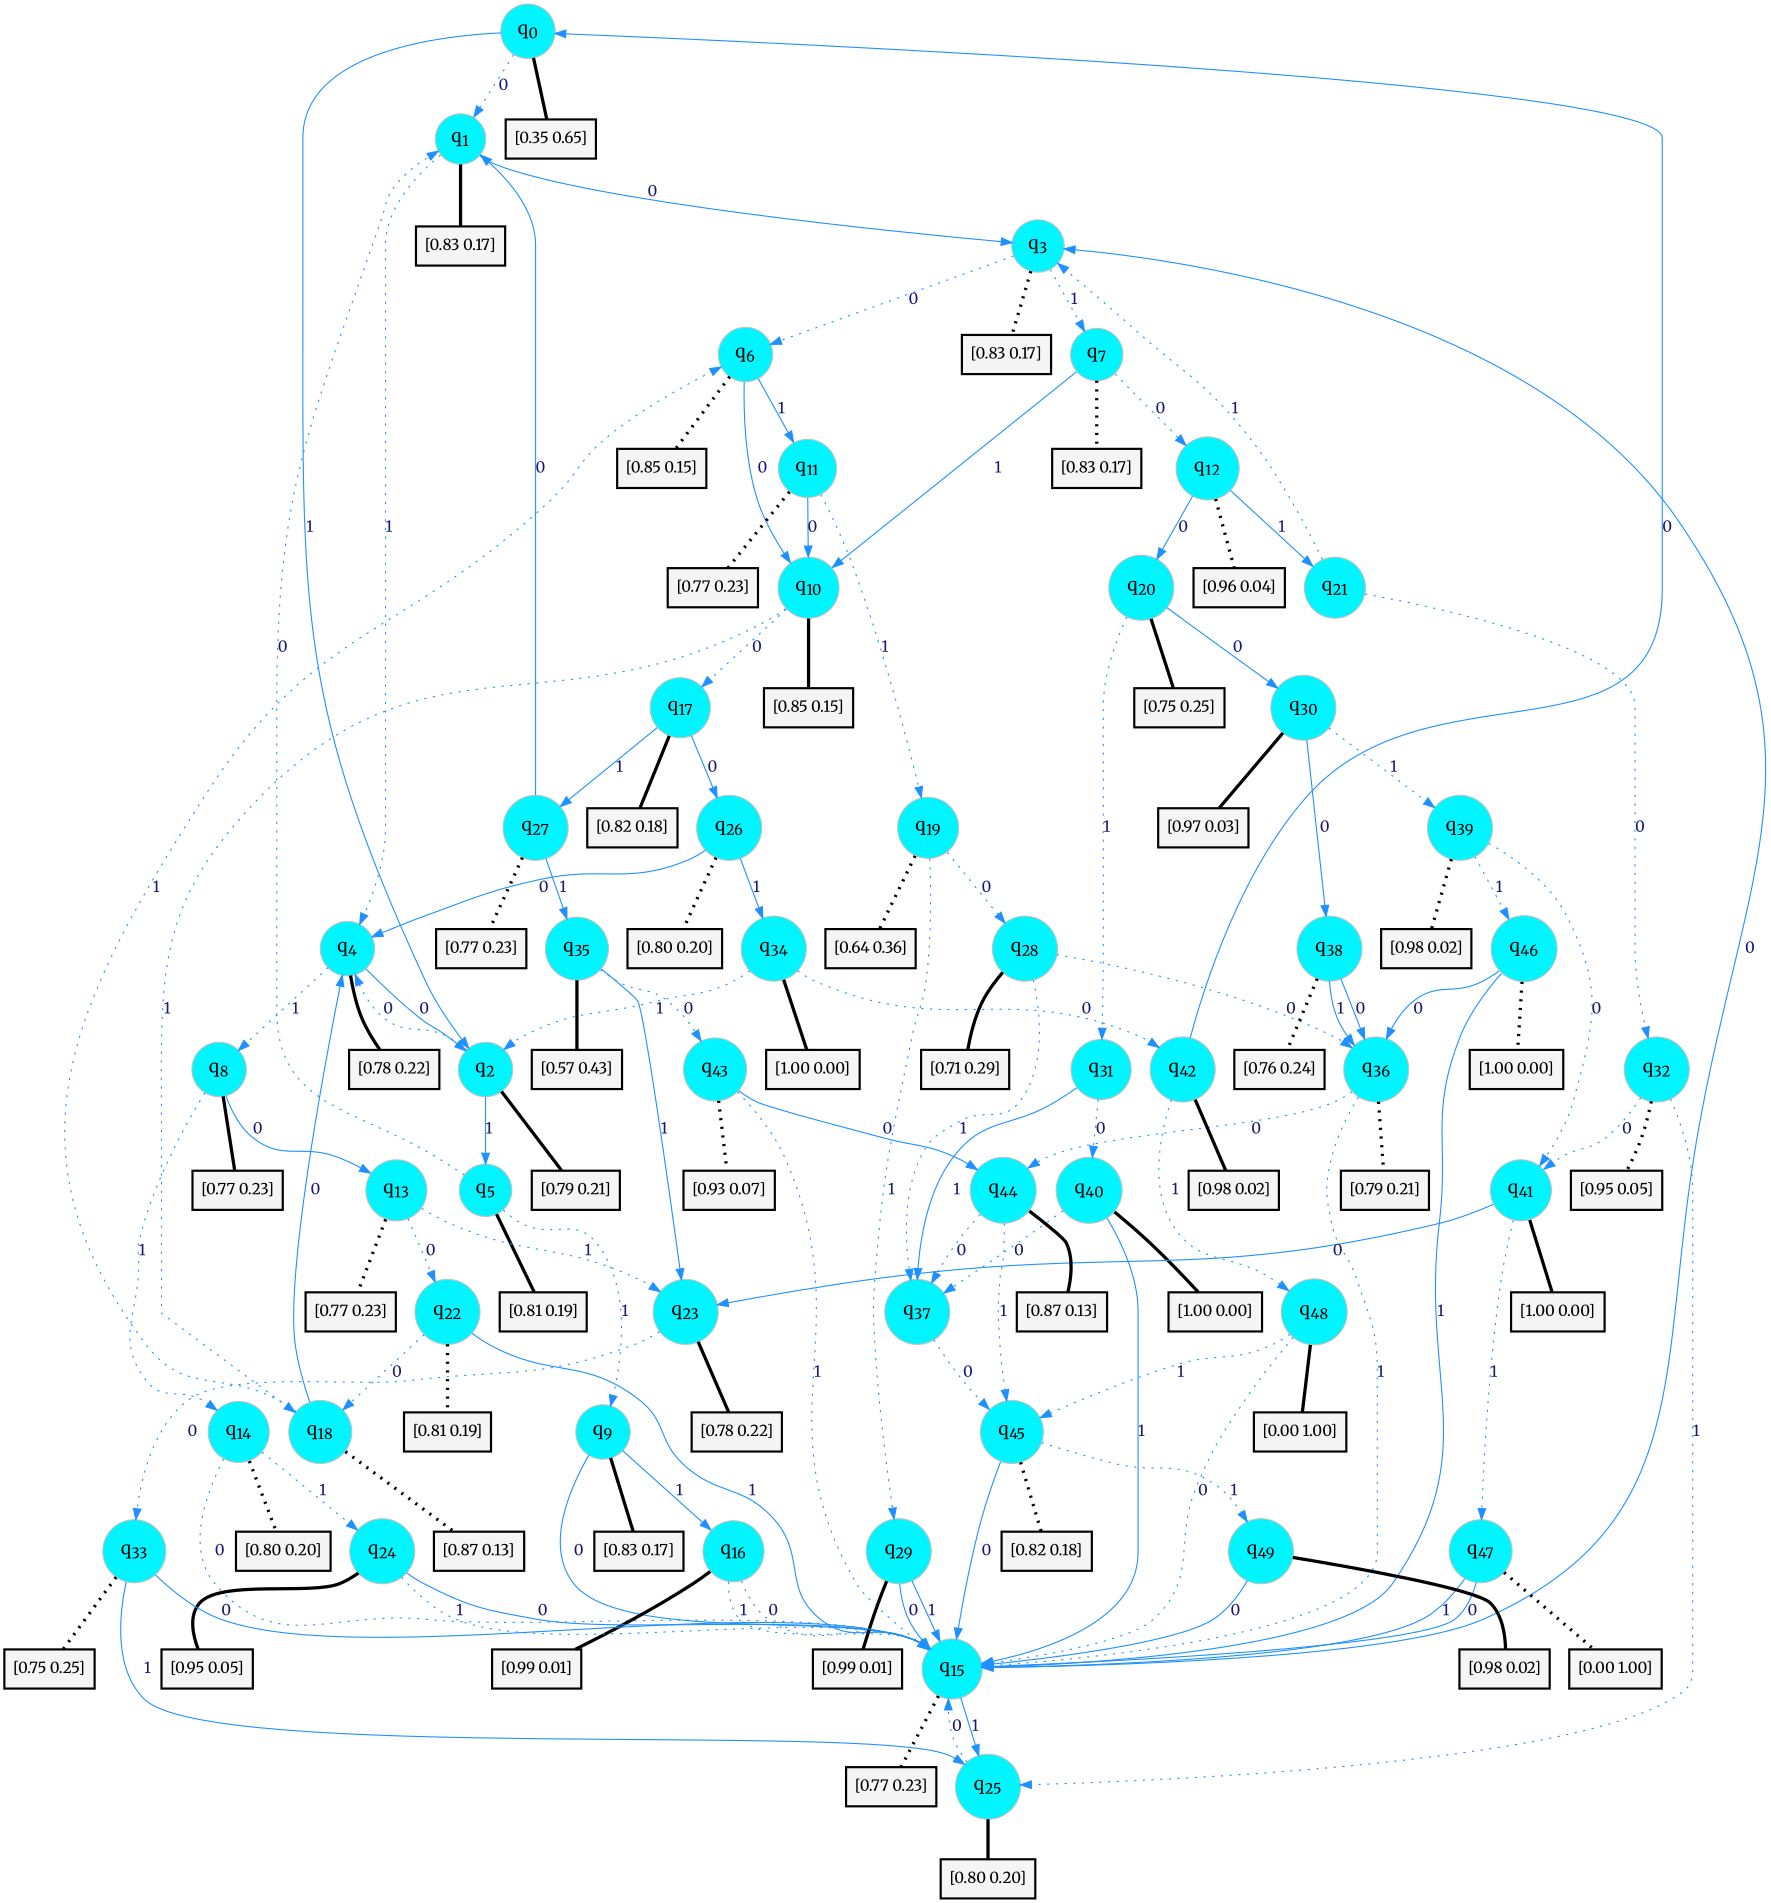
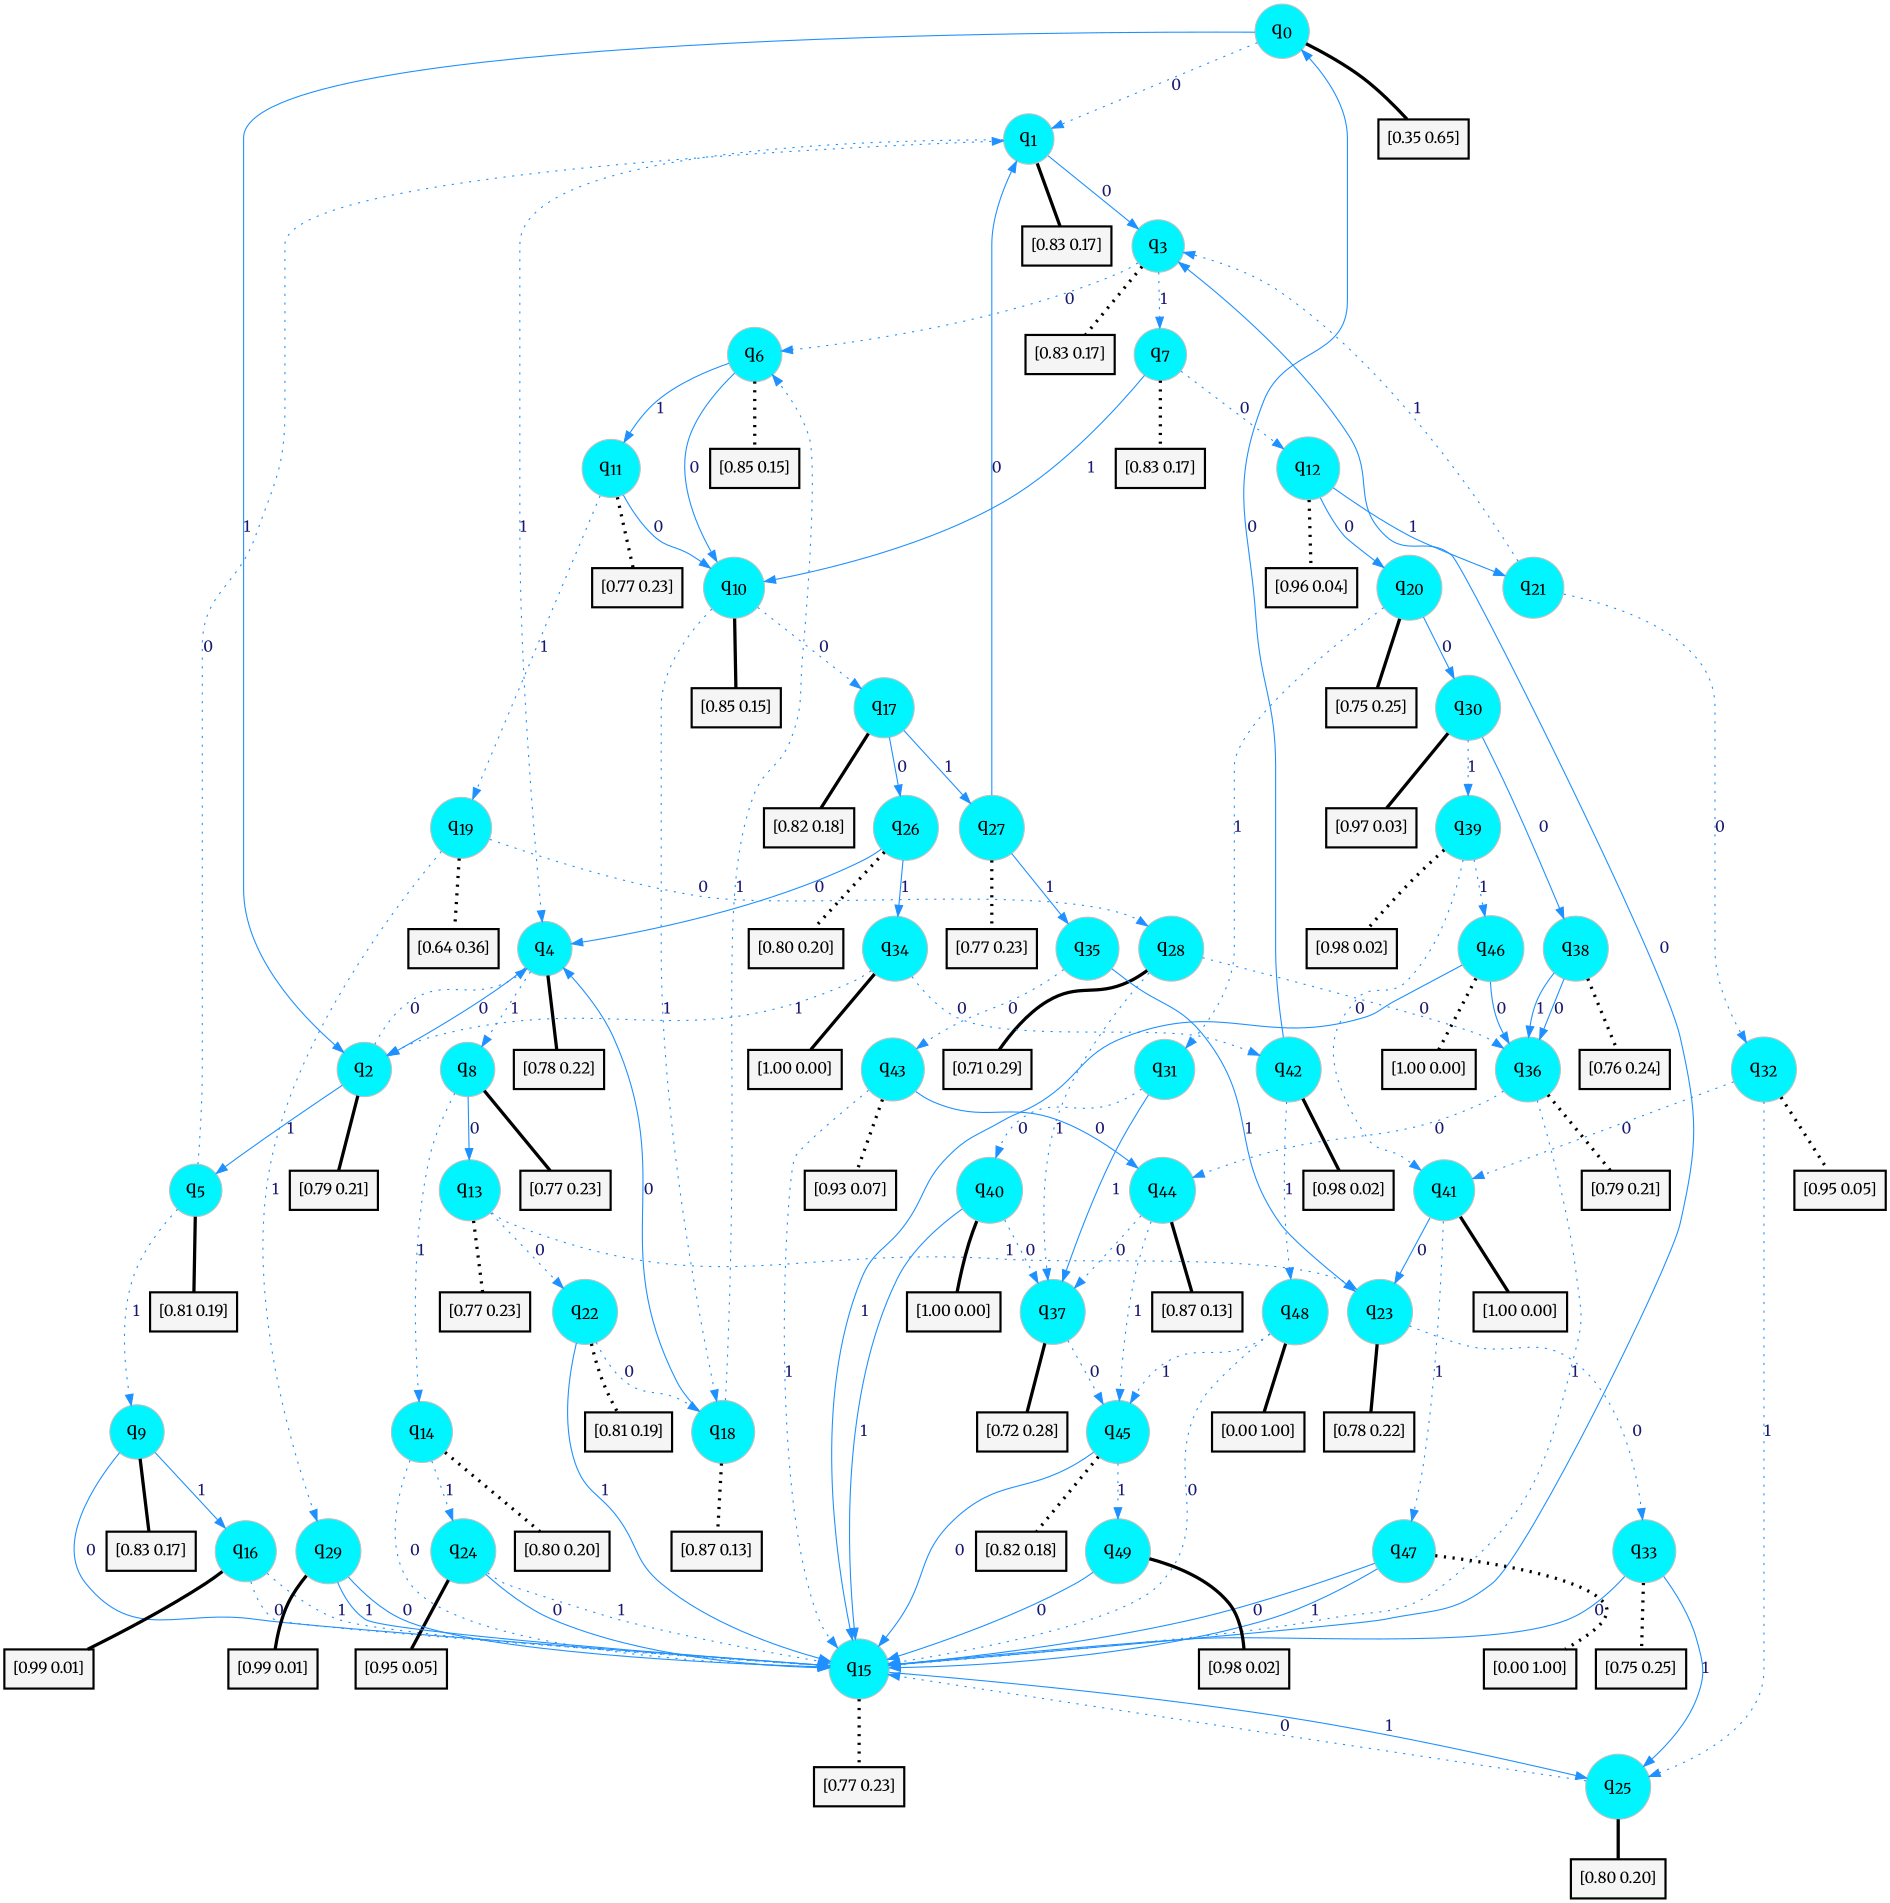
(577, 1070) -> none
none -> (1022, 1432)
